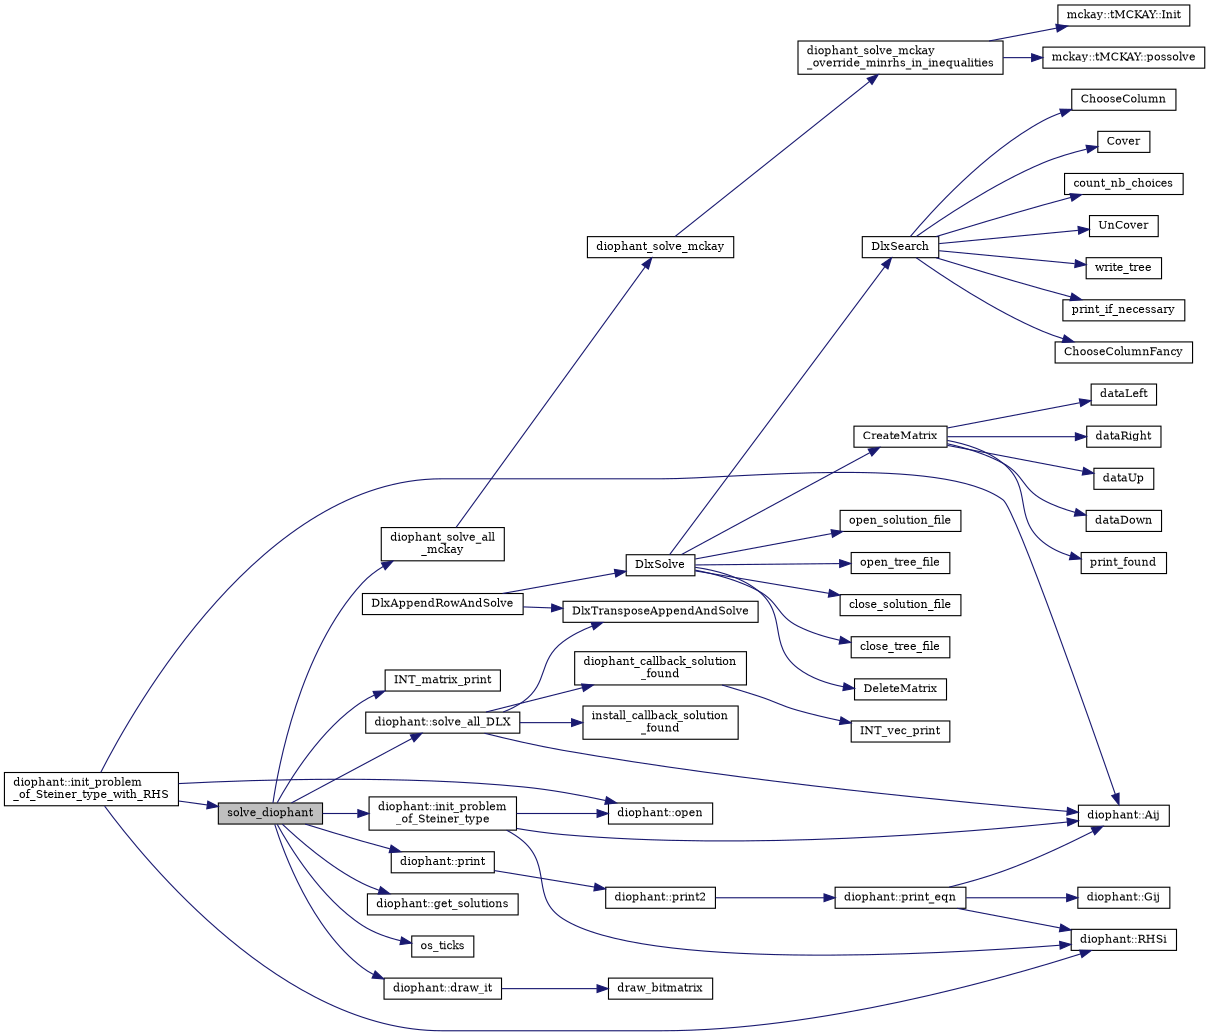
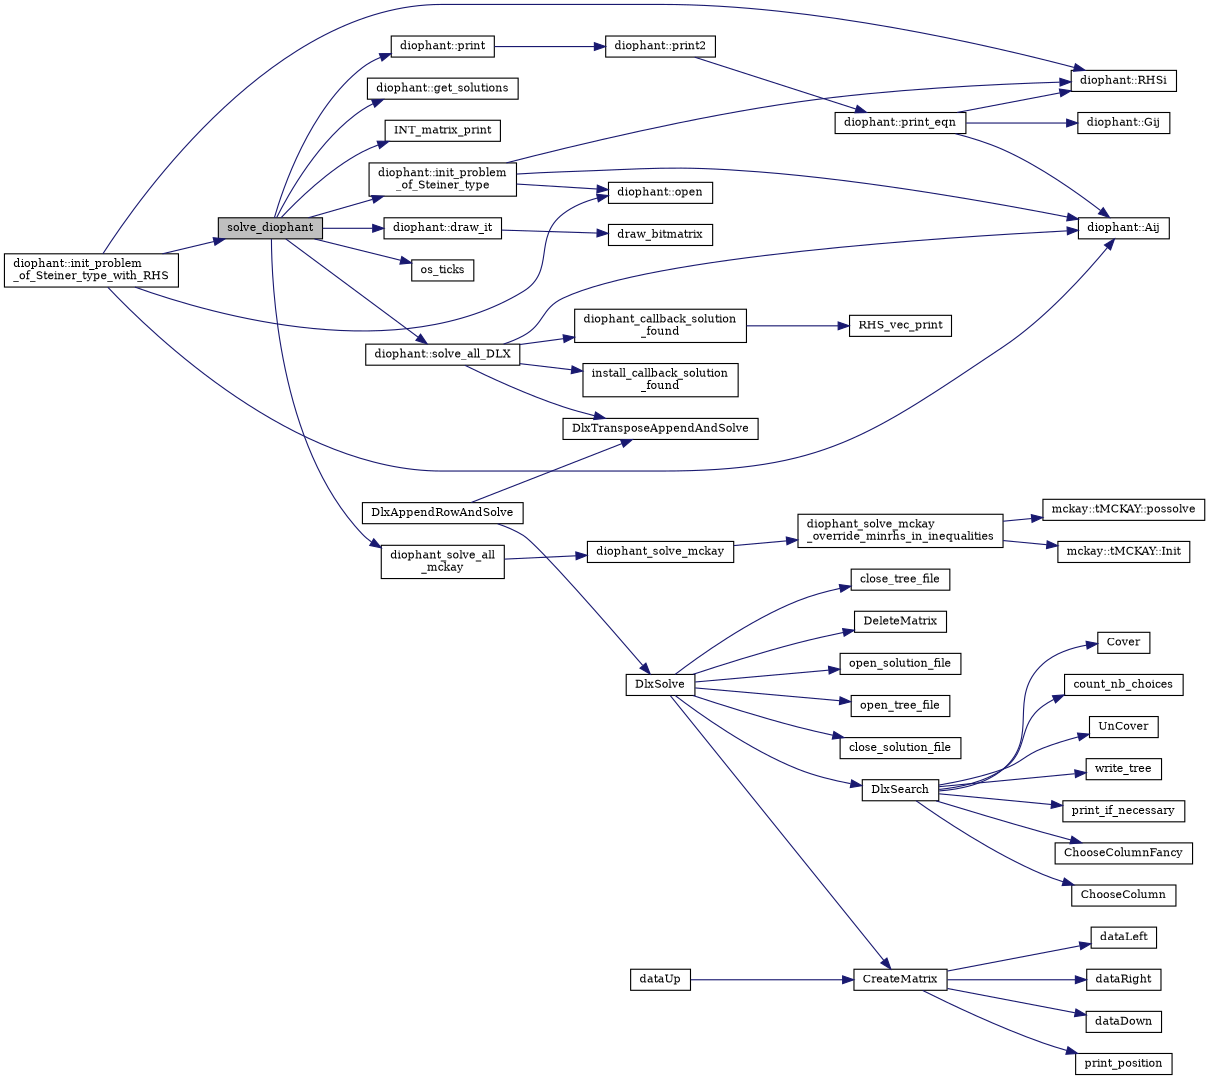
(1015, 458) -> (767, 980)
(1124, 563) -> (1124, 1064)
(901, 732) -> (901, 326)
